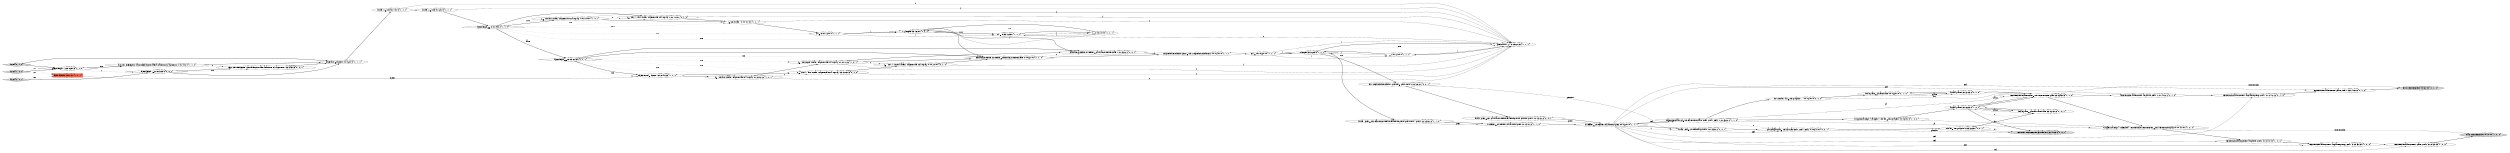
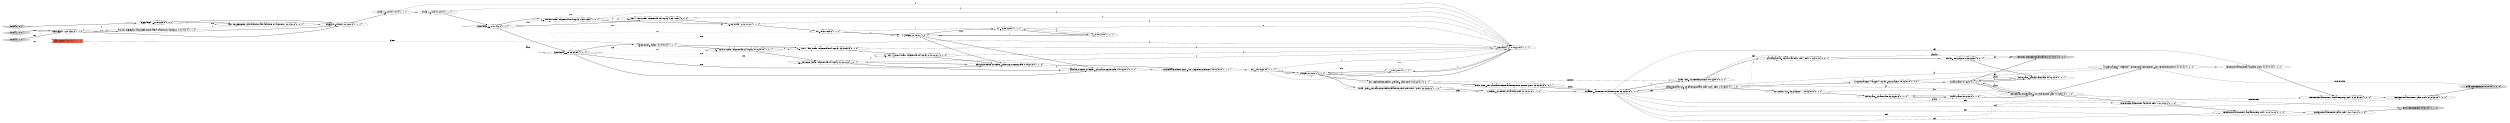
(1014, 30) -> none
(174, 58) -> (210, 37)
